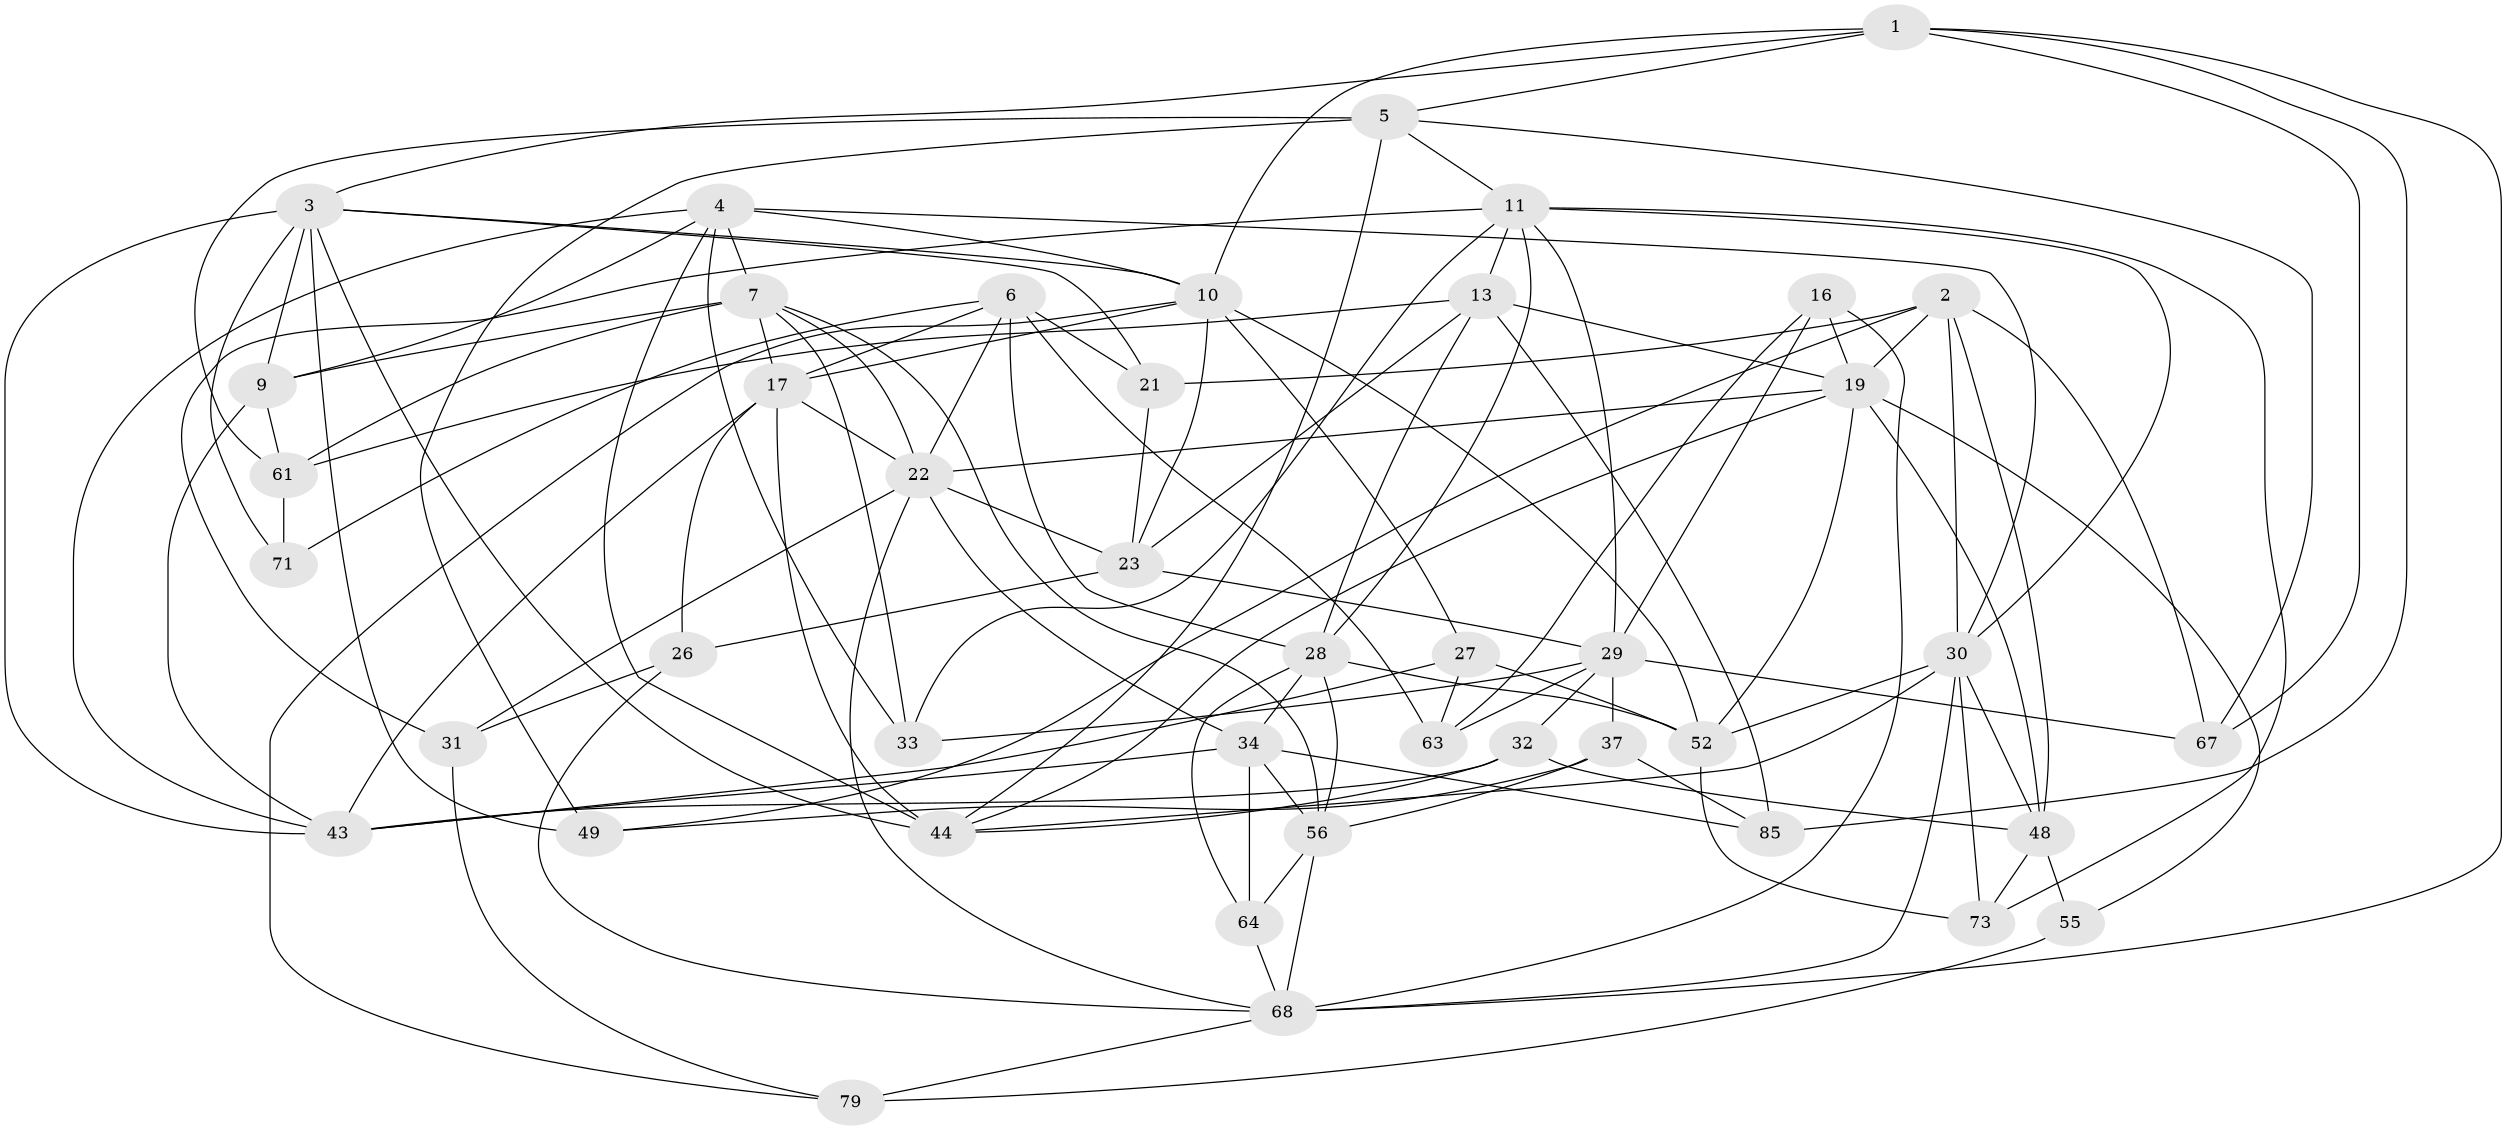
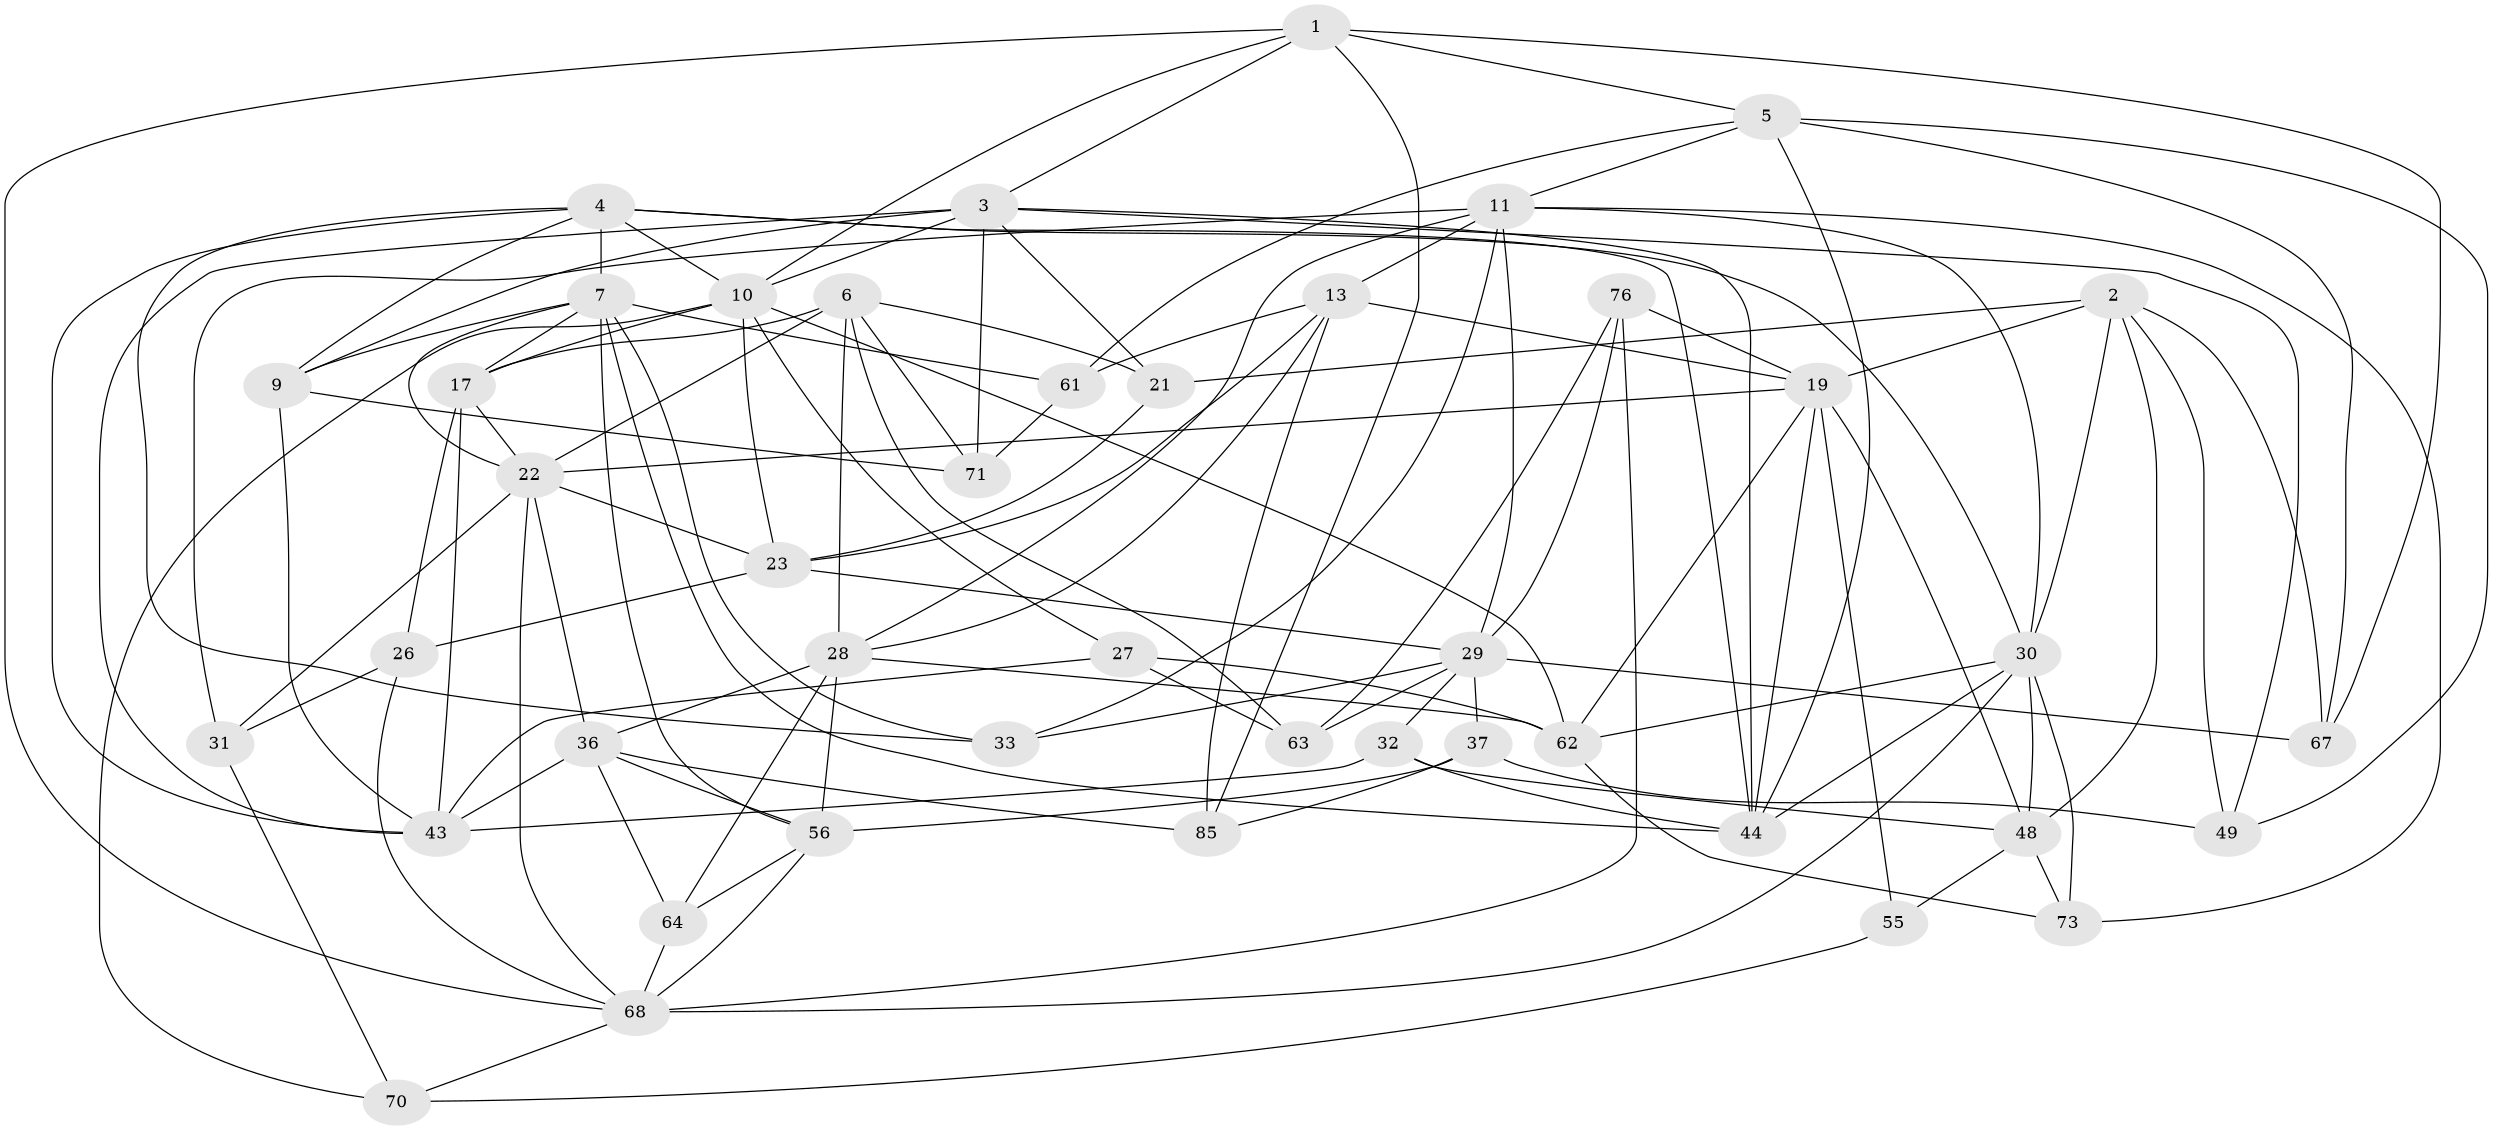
(1822, 296) -> (1622, 296)
(273, 430) -> (627, 435)
(800, 620) -> (1027, 779)
(1249, 744) -> (589, 744)
(1702, 744) -> (1568, 744)
(851, 1103) -> (397, 1103)
